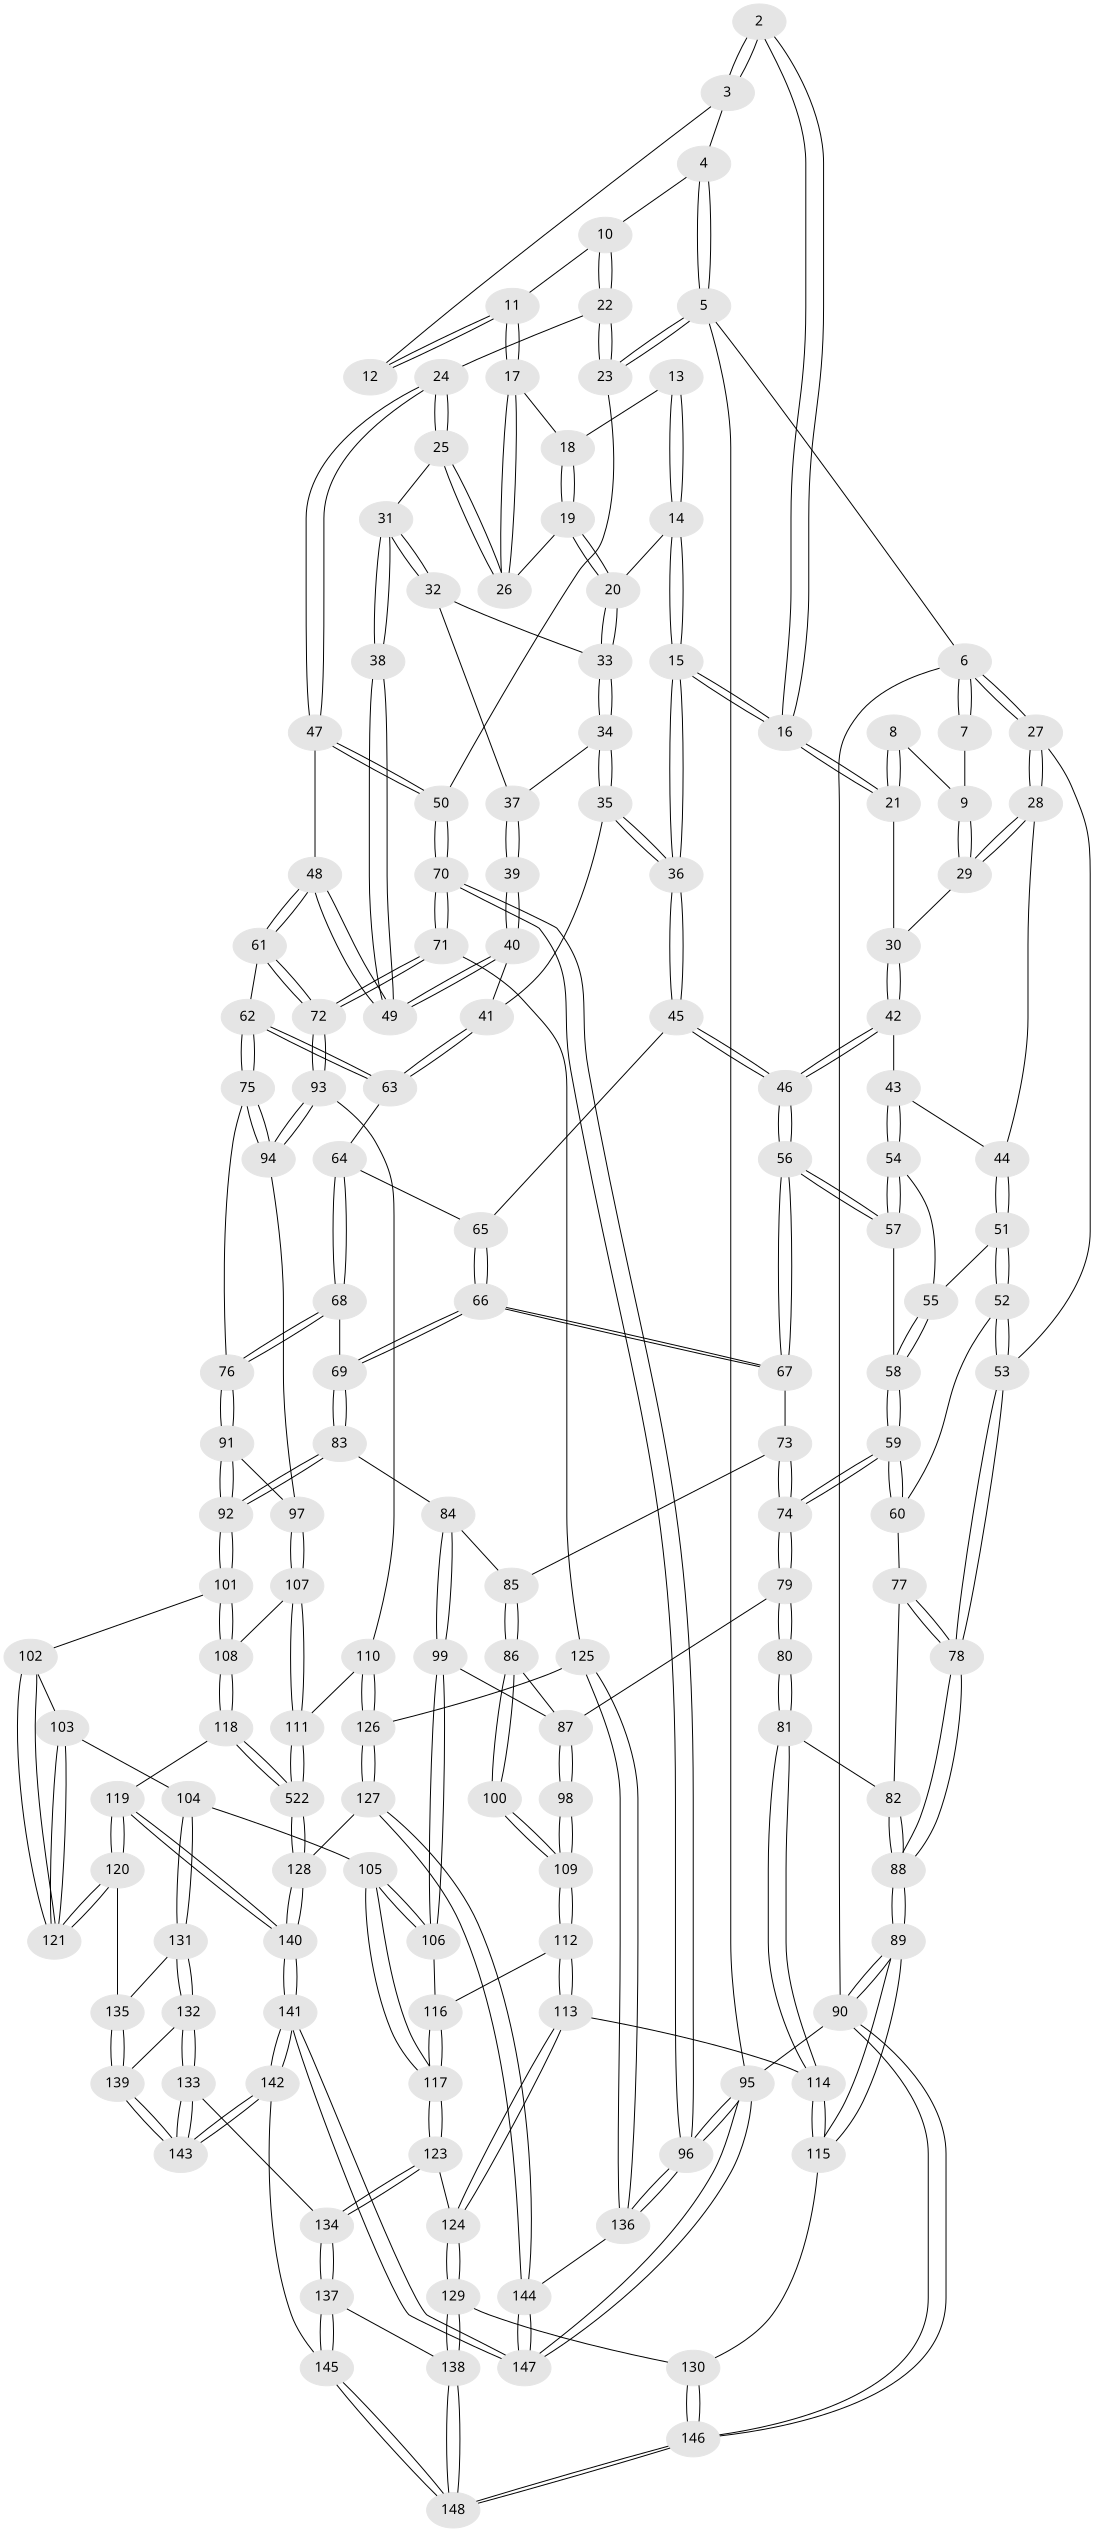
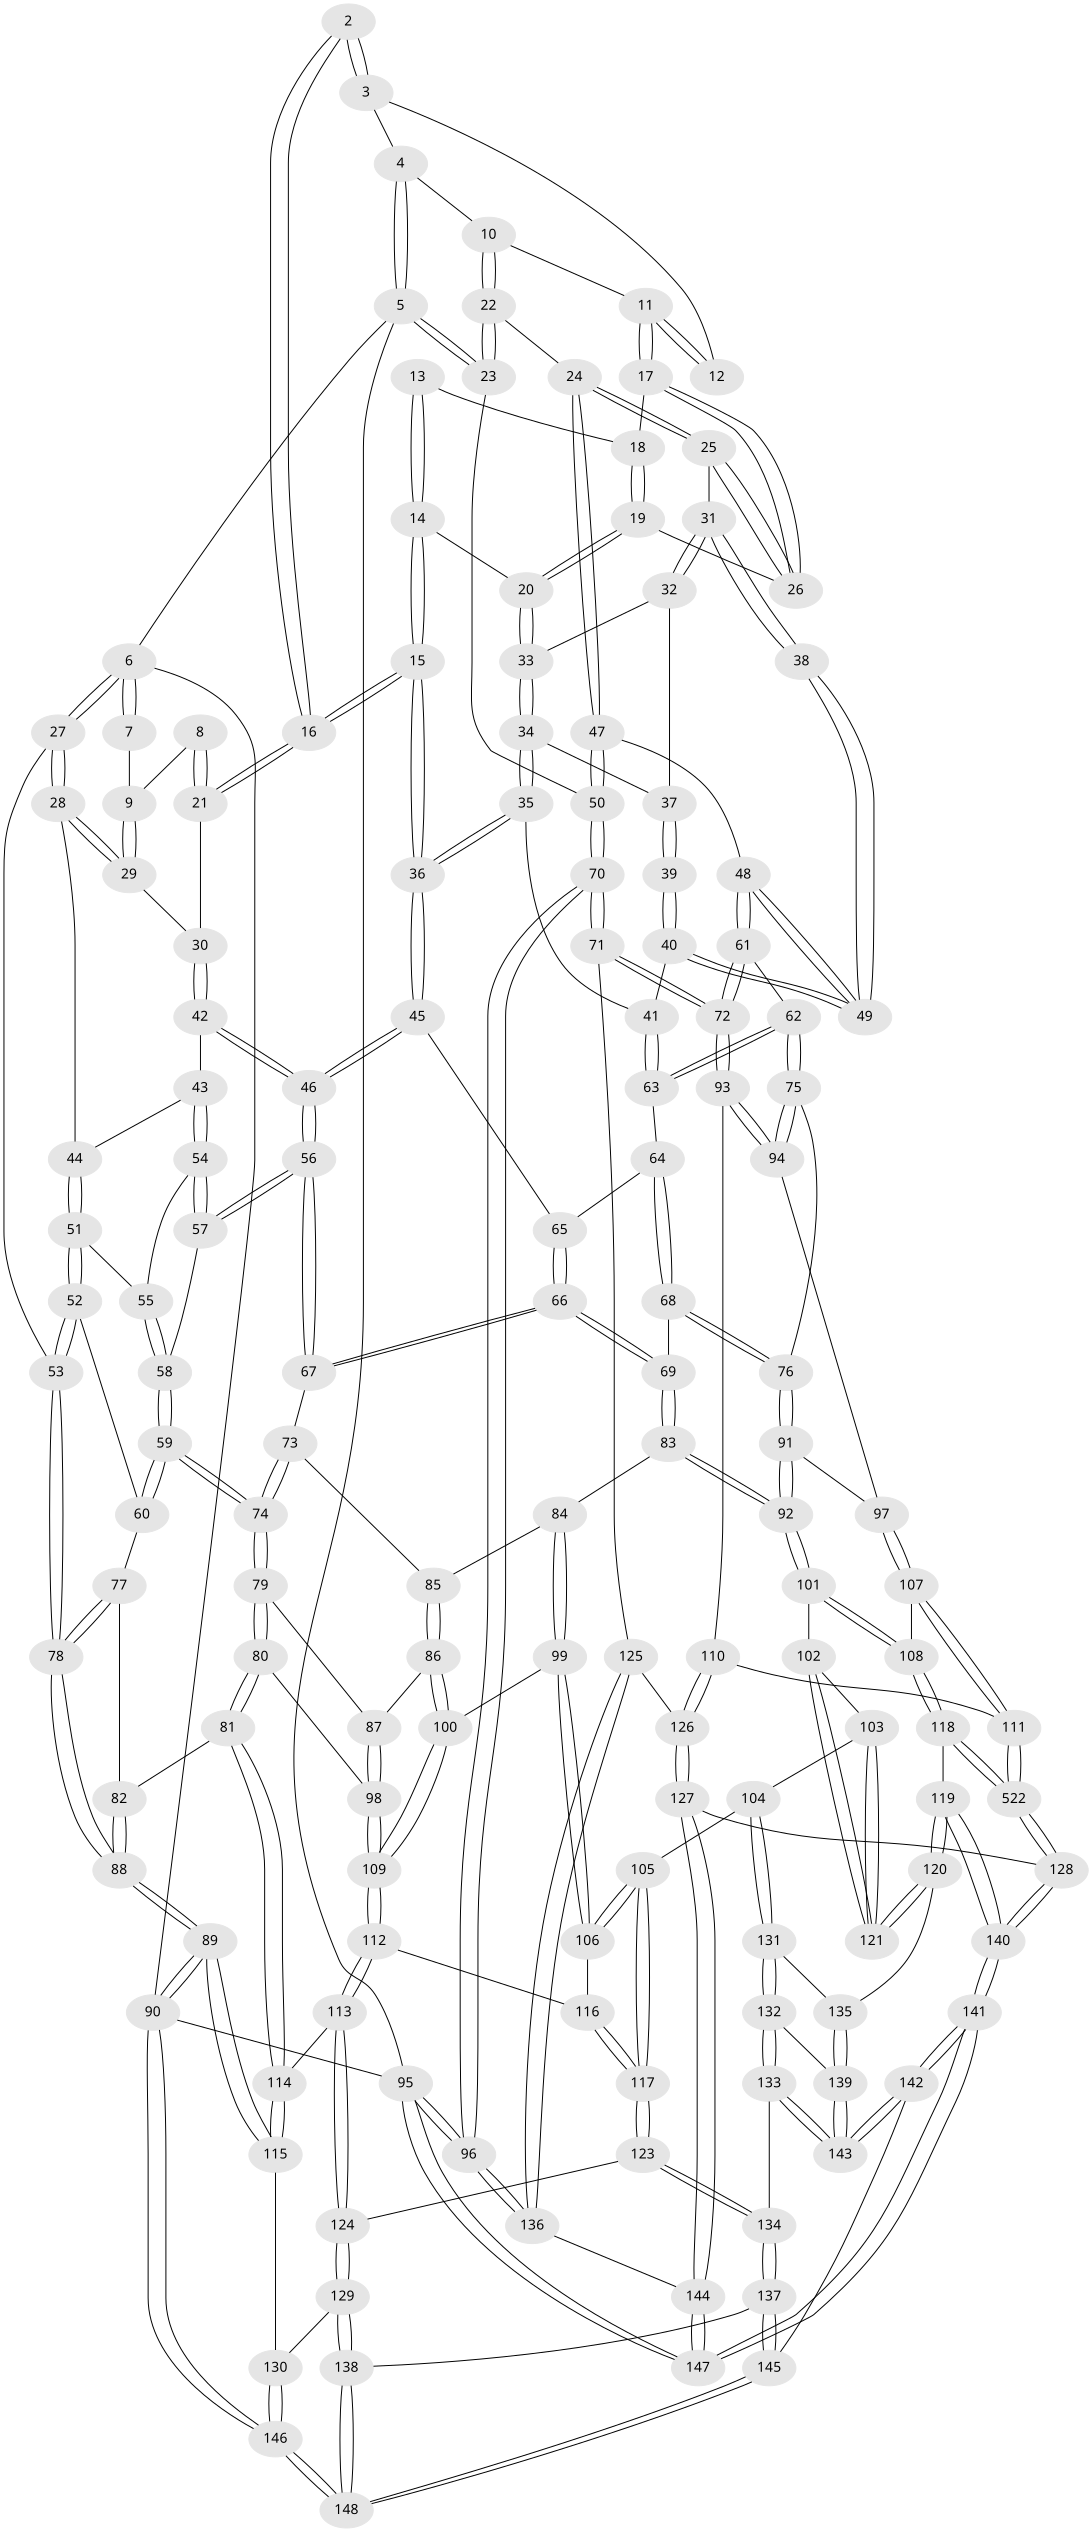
(492, 1687) -> (508, 1689)
none -> (318, 1728)
